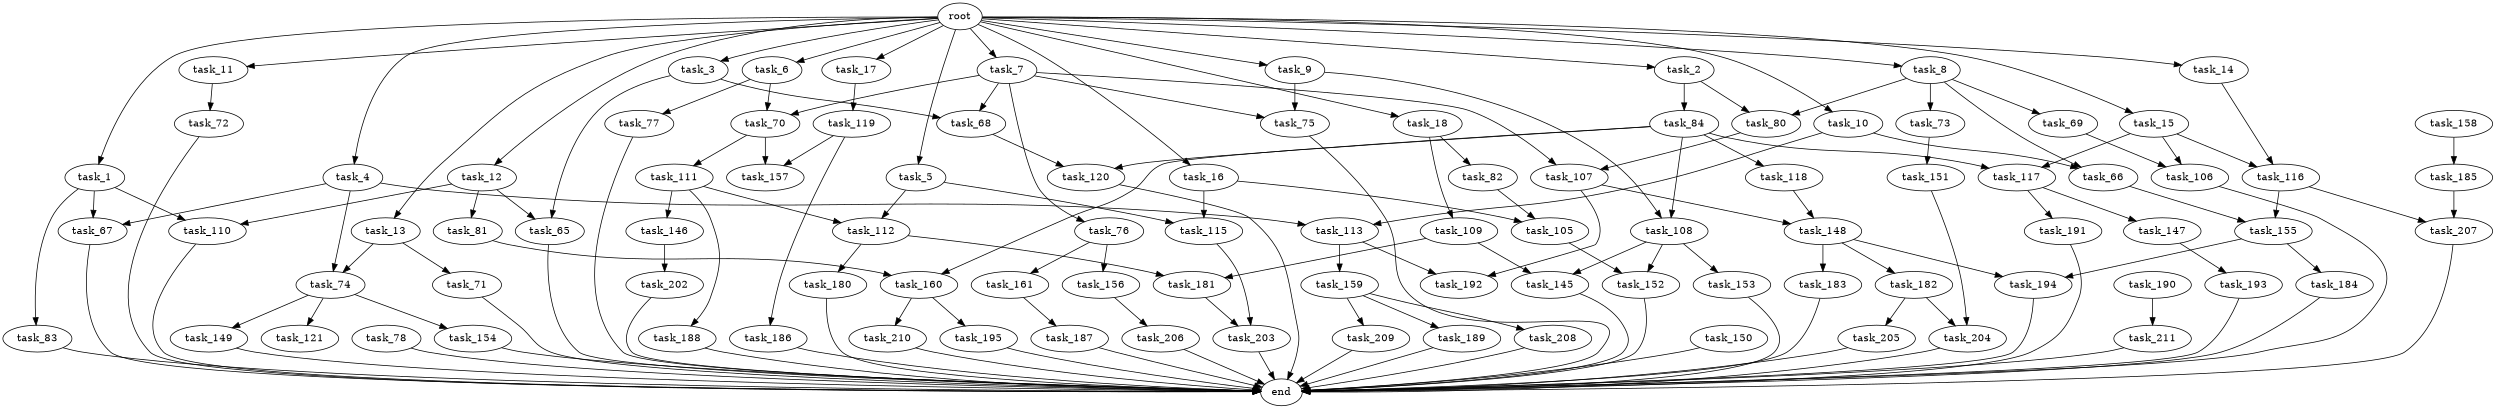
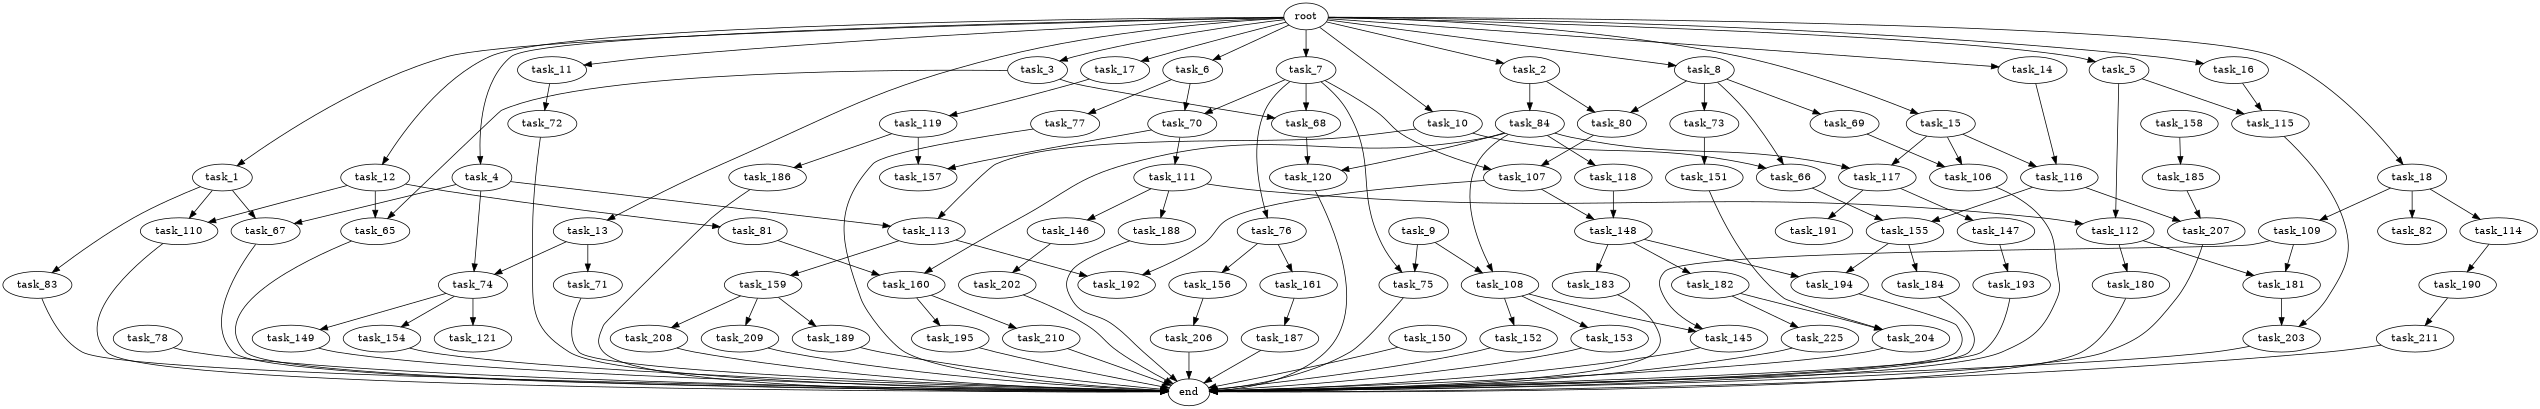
(1120, 42) -> none
(1550, 231) -> none
none -> (2499, 231)
(1877, 339) -> (1820, 339)
(1737, 381) -> none
